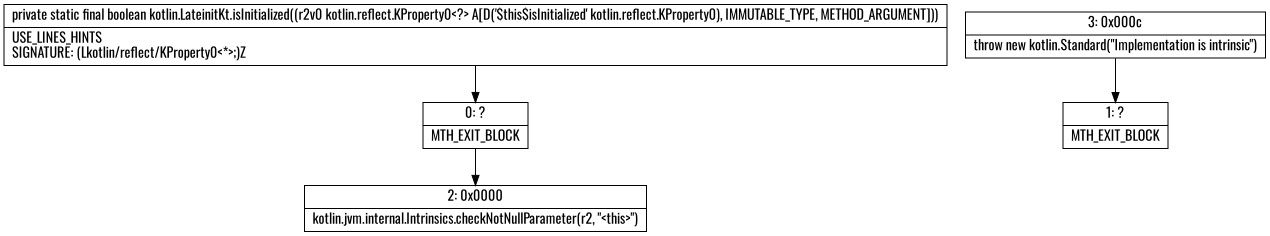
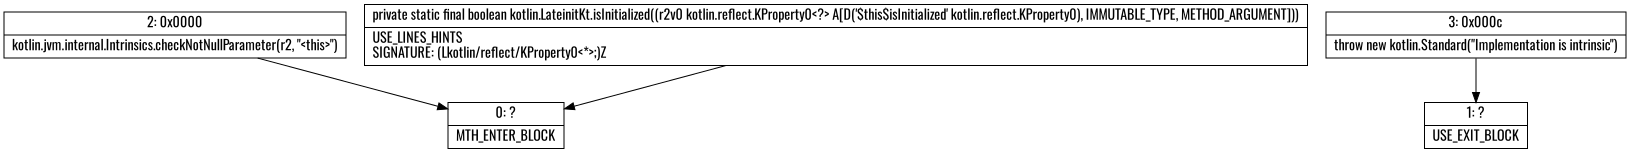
(476, 136) -> (506, 136)
(1116, 136) -> (1476, 136)
(476, 162) -> (348, 82)
